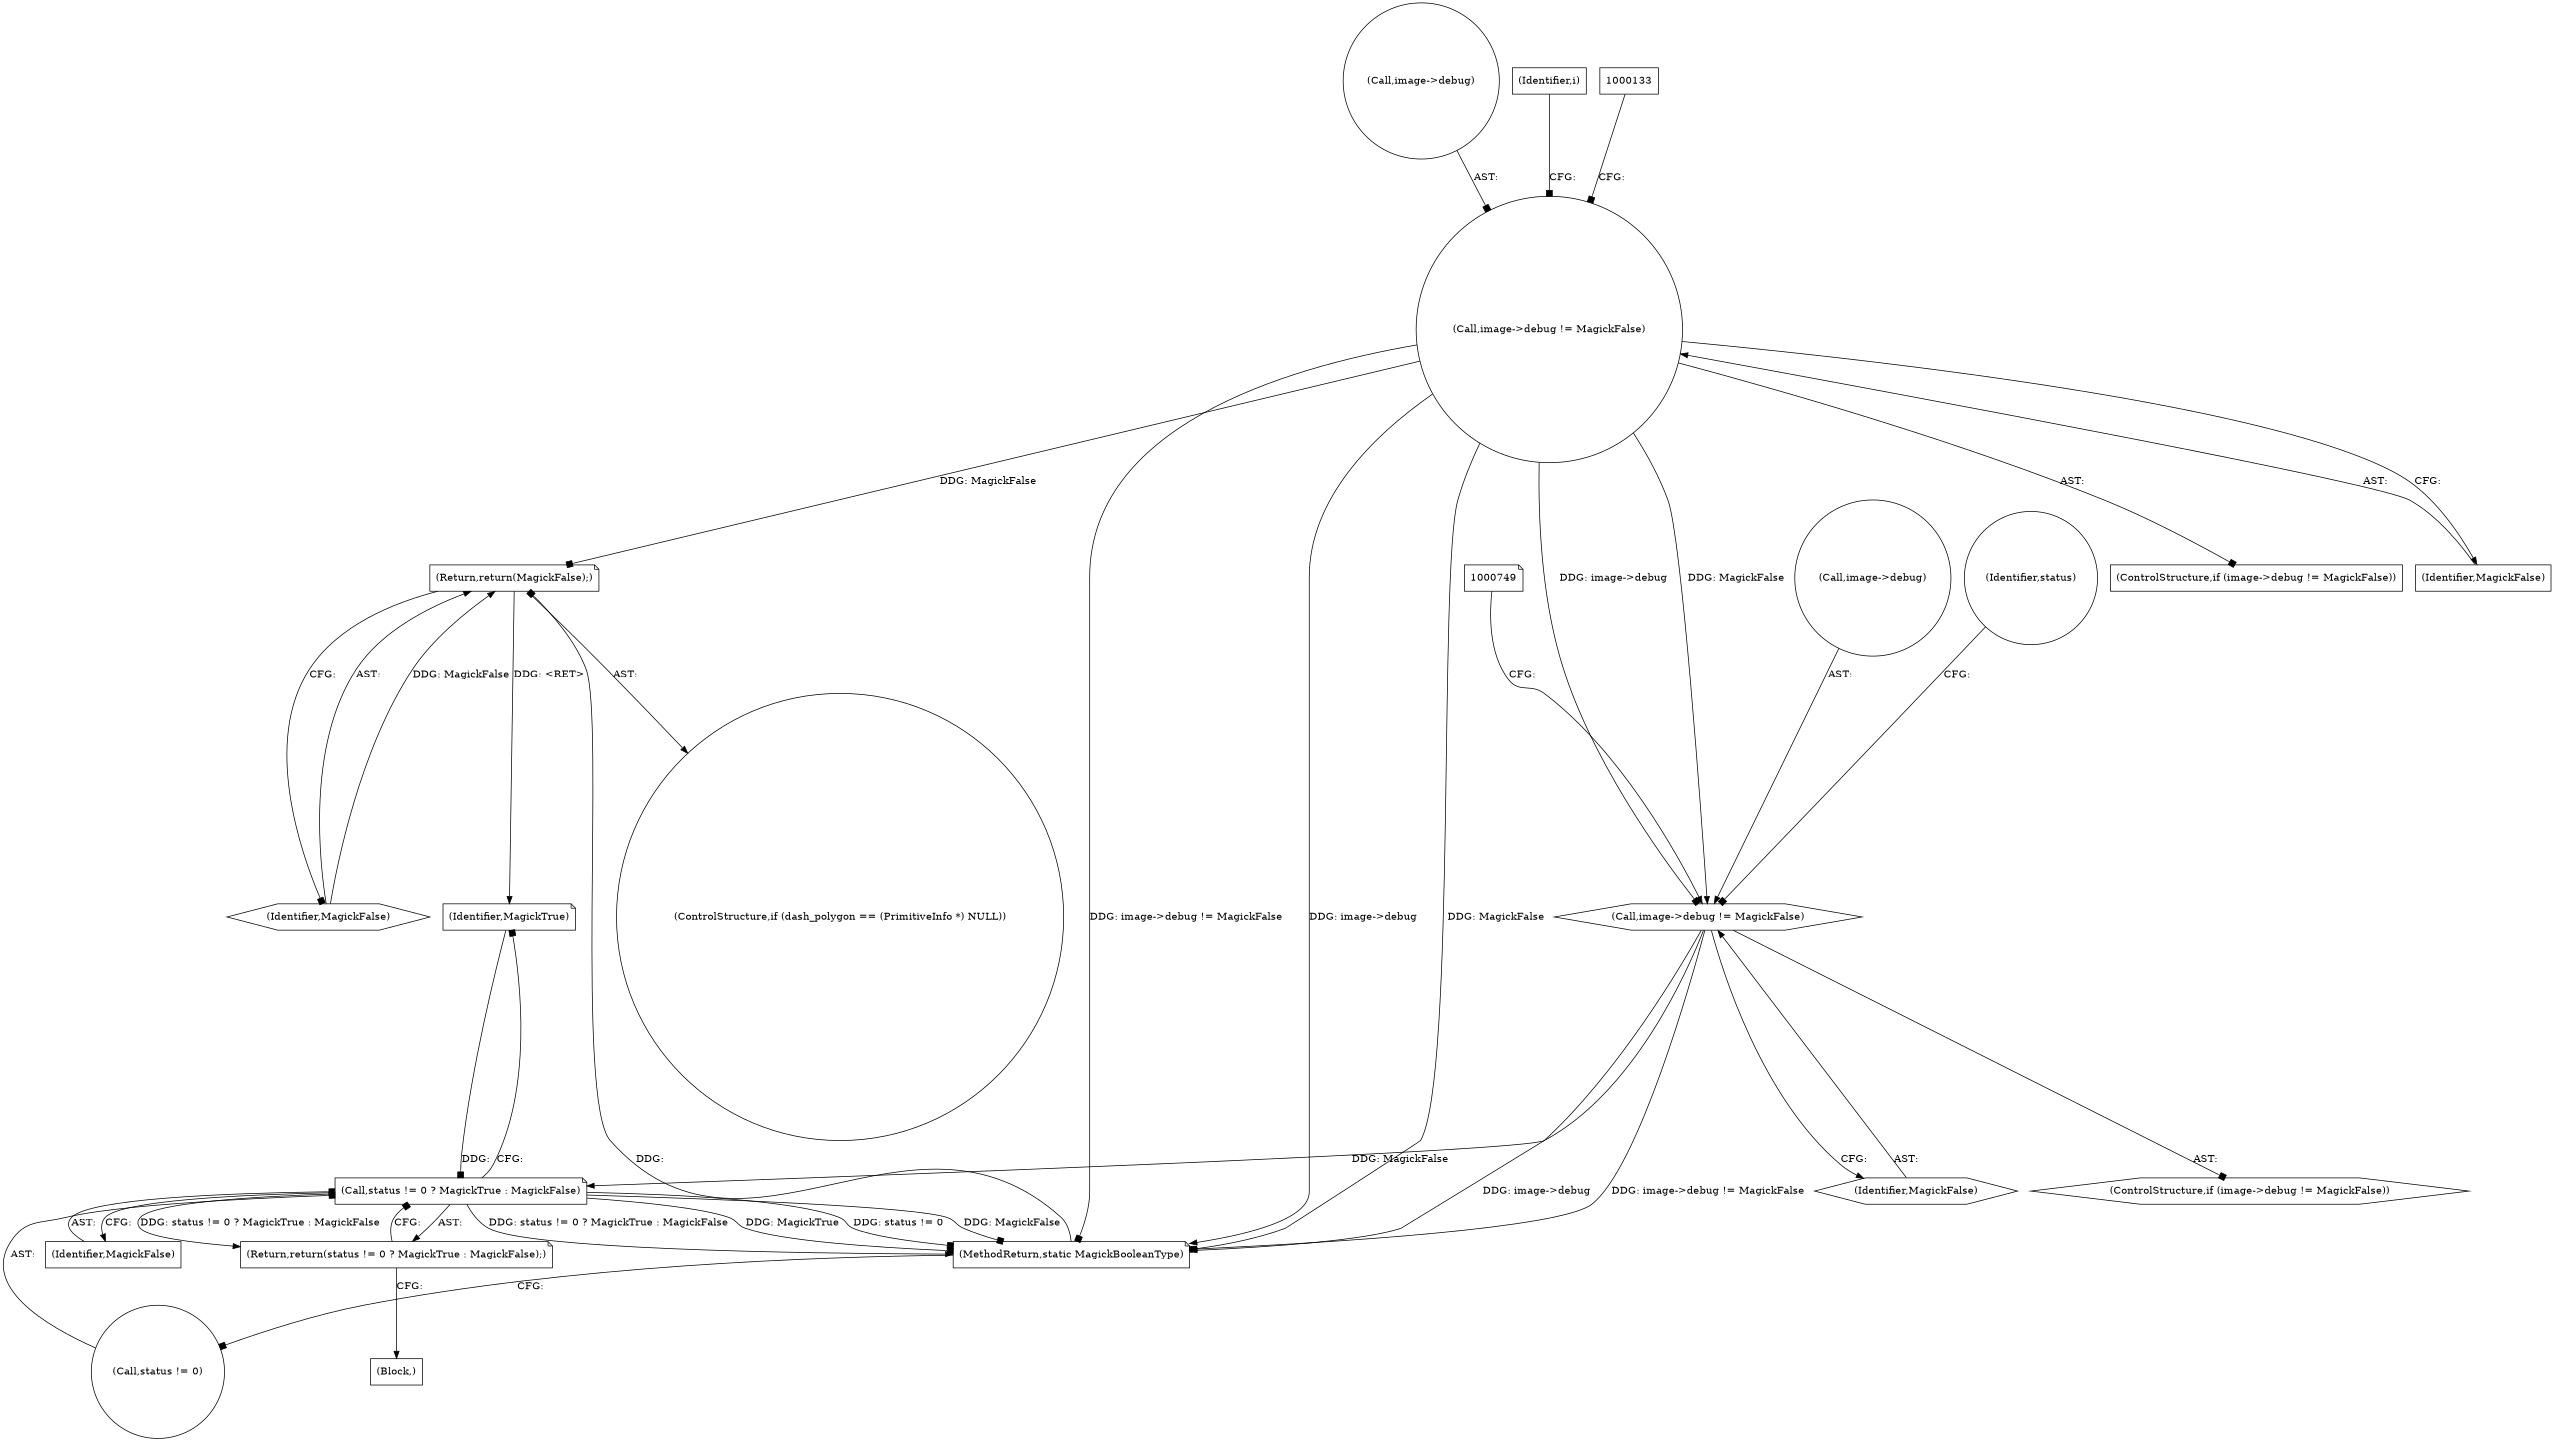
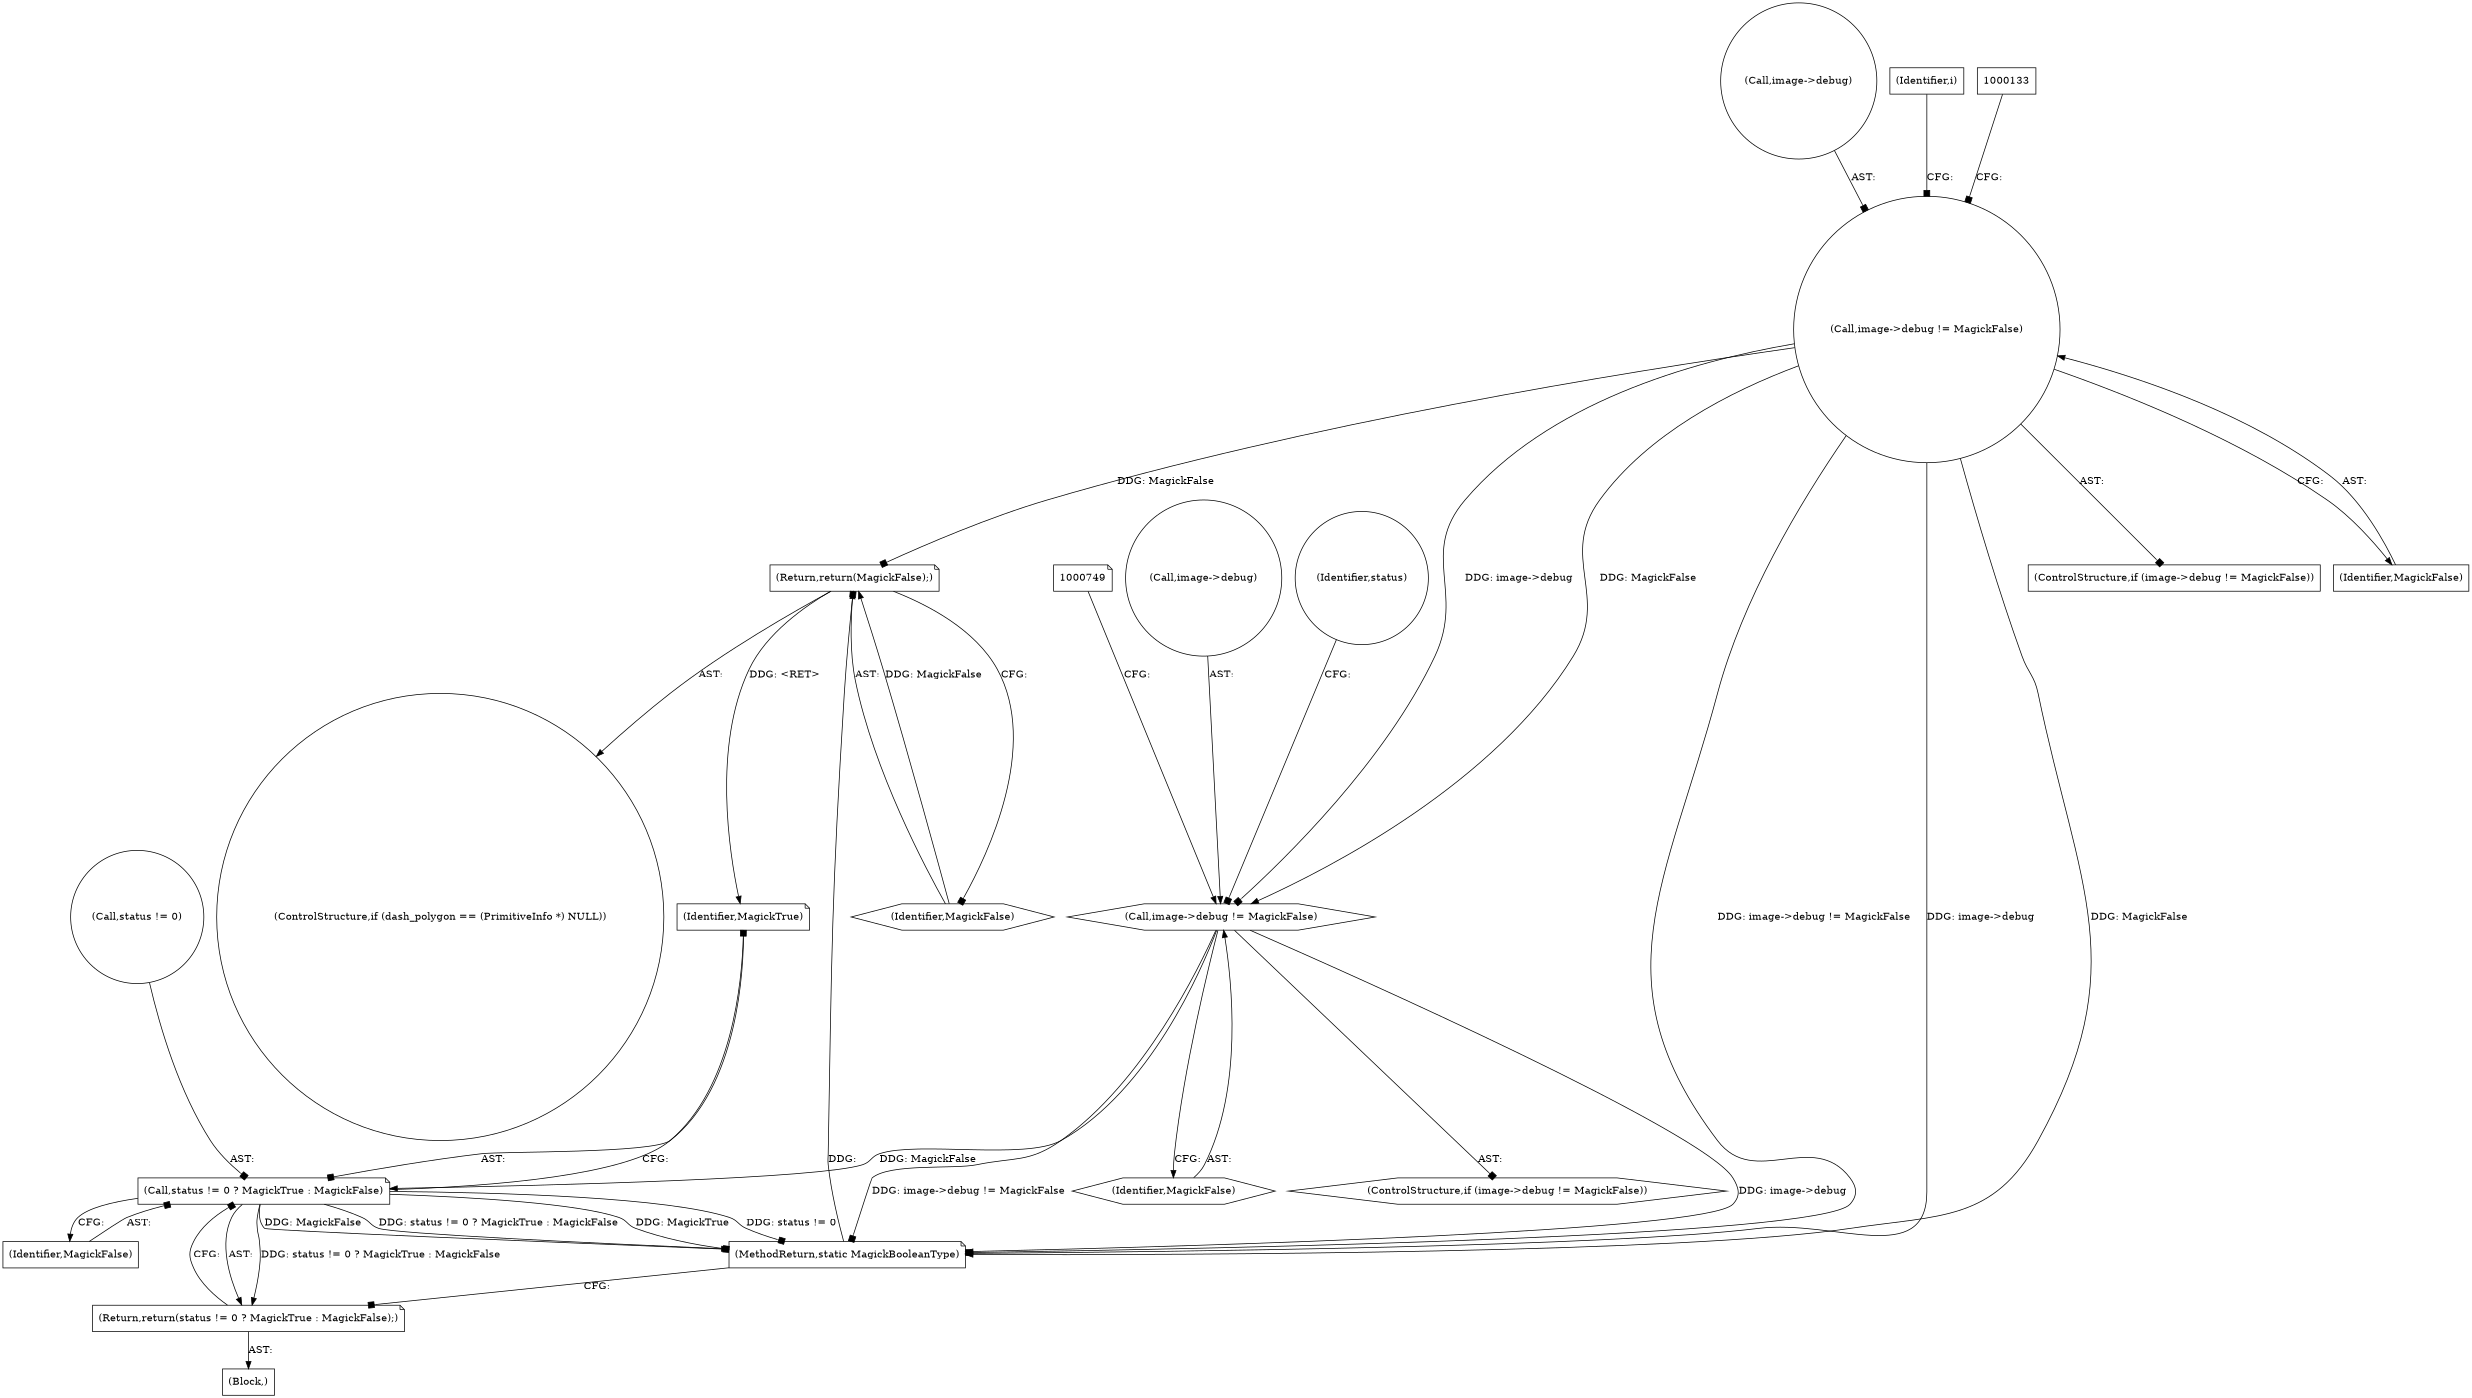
(477, 1159) -> (495, 1159)
(586, 1274) -> (552, 1286)
(412, 1287) -> (262, 1350)
